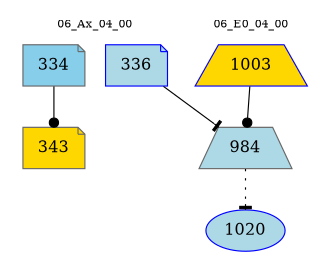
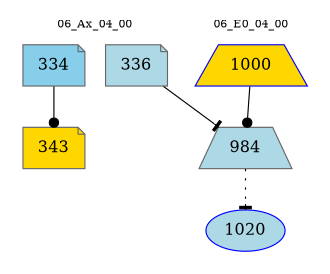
(137, 65) -> (137, 65)
(251, 65) -> (251, 65)
